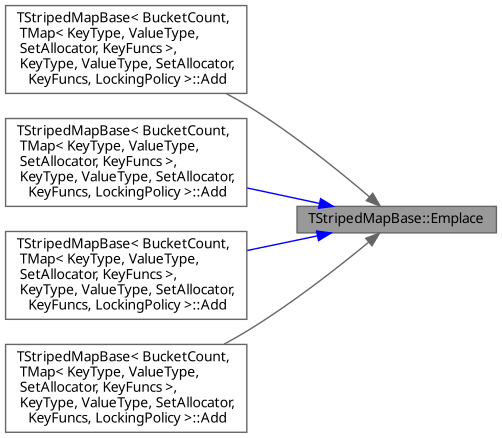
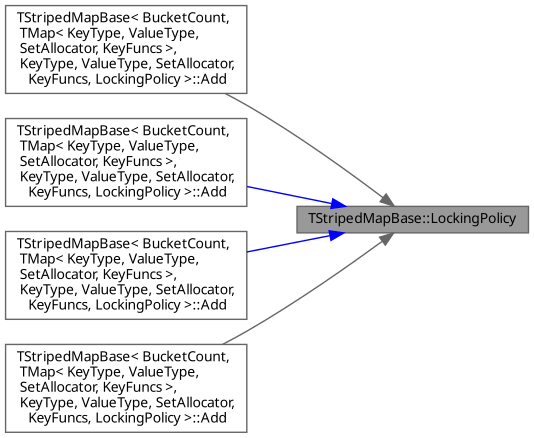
(397, 220) -> (413, 220)
